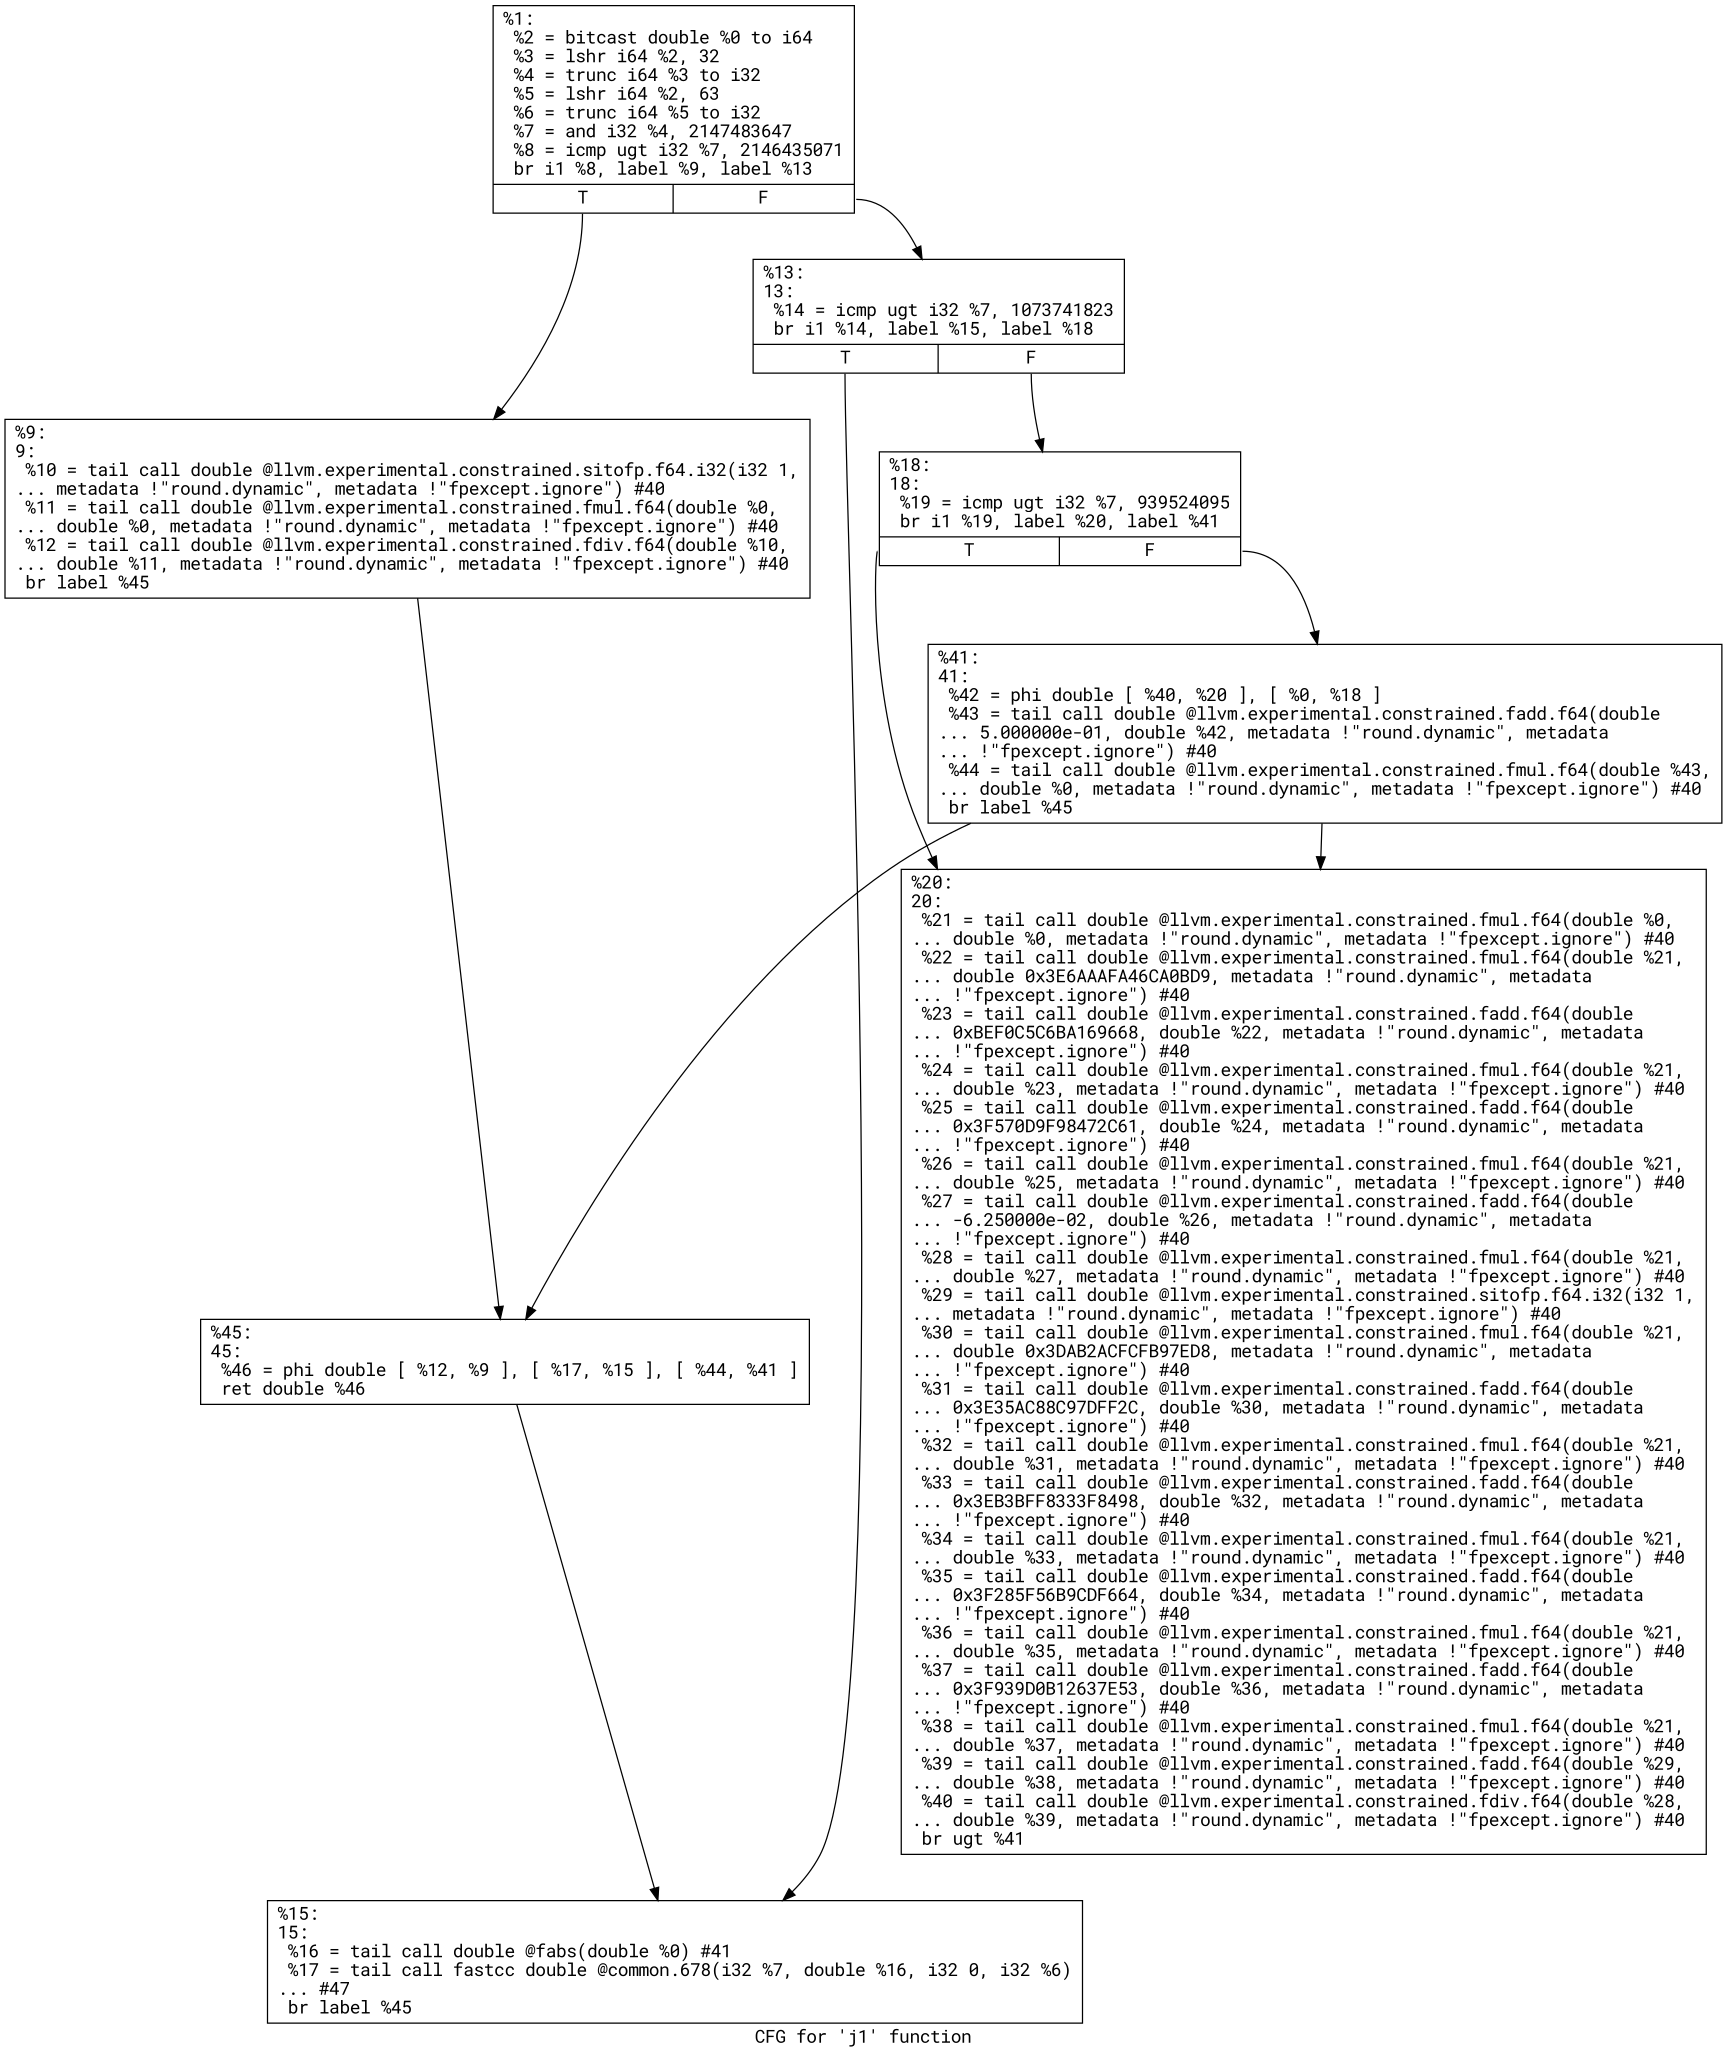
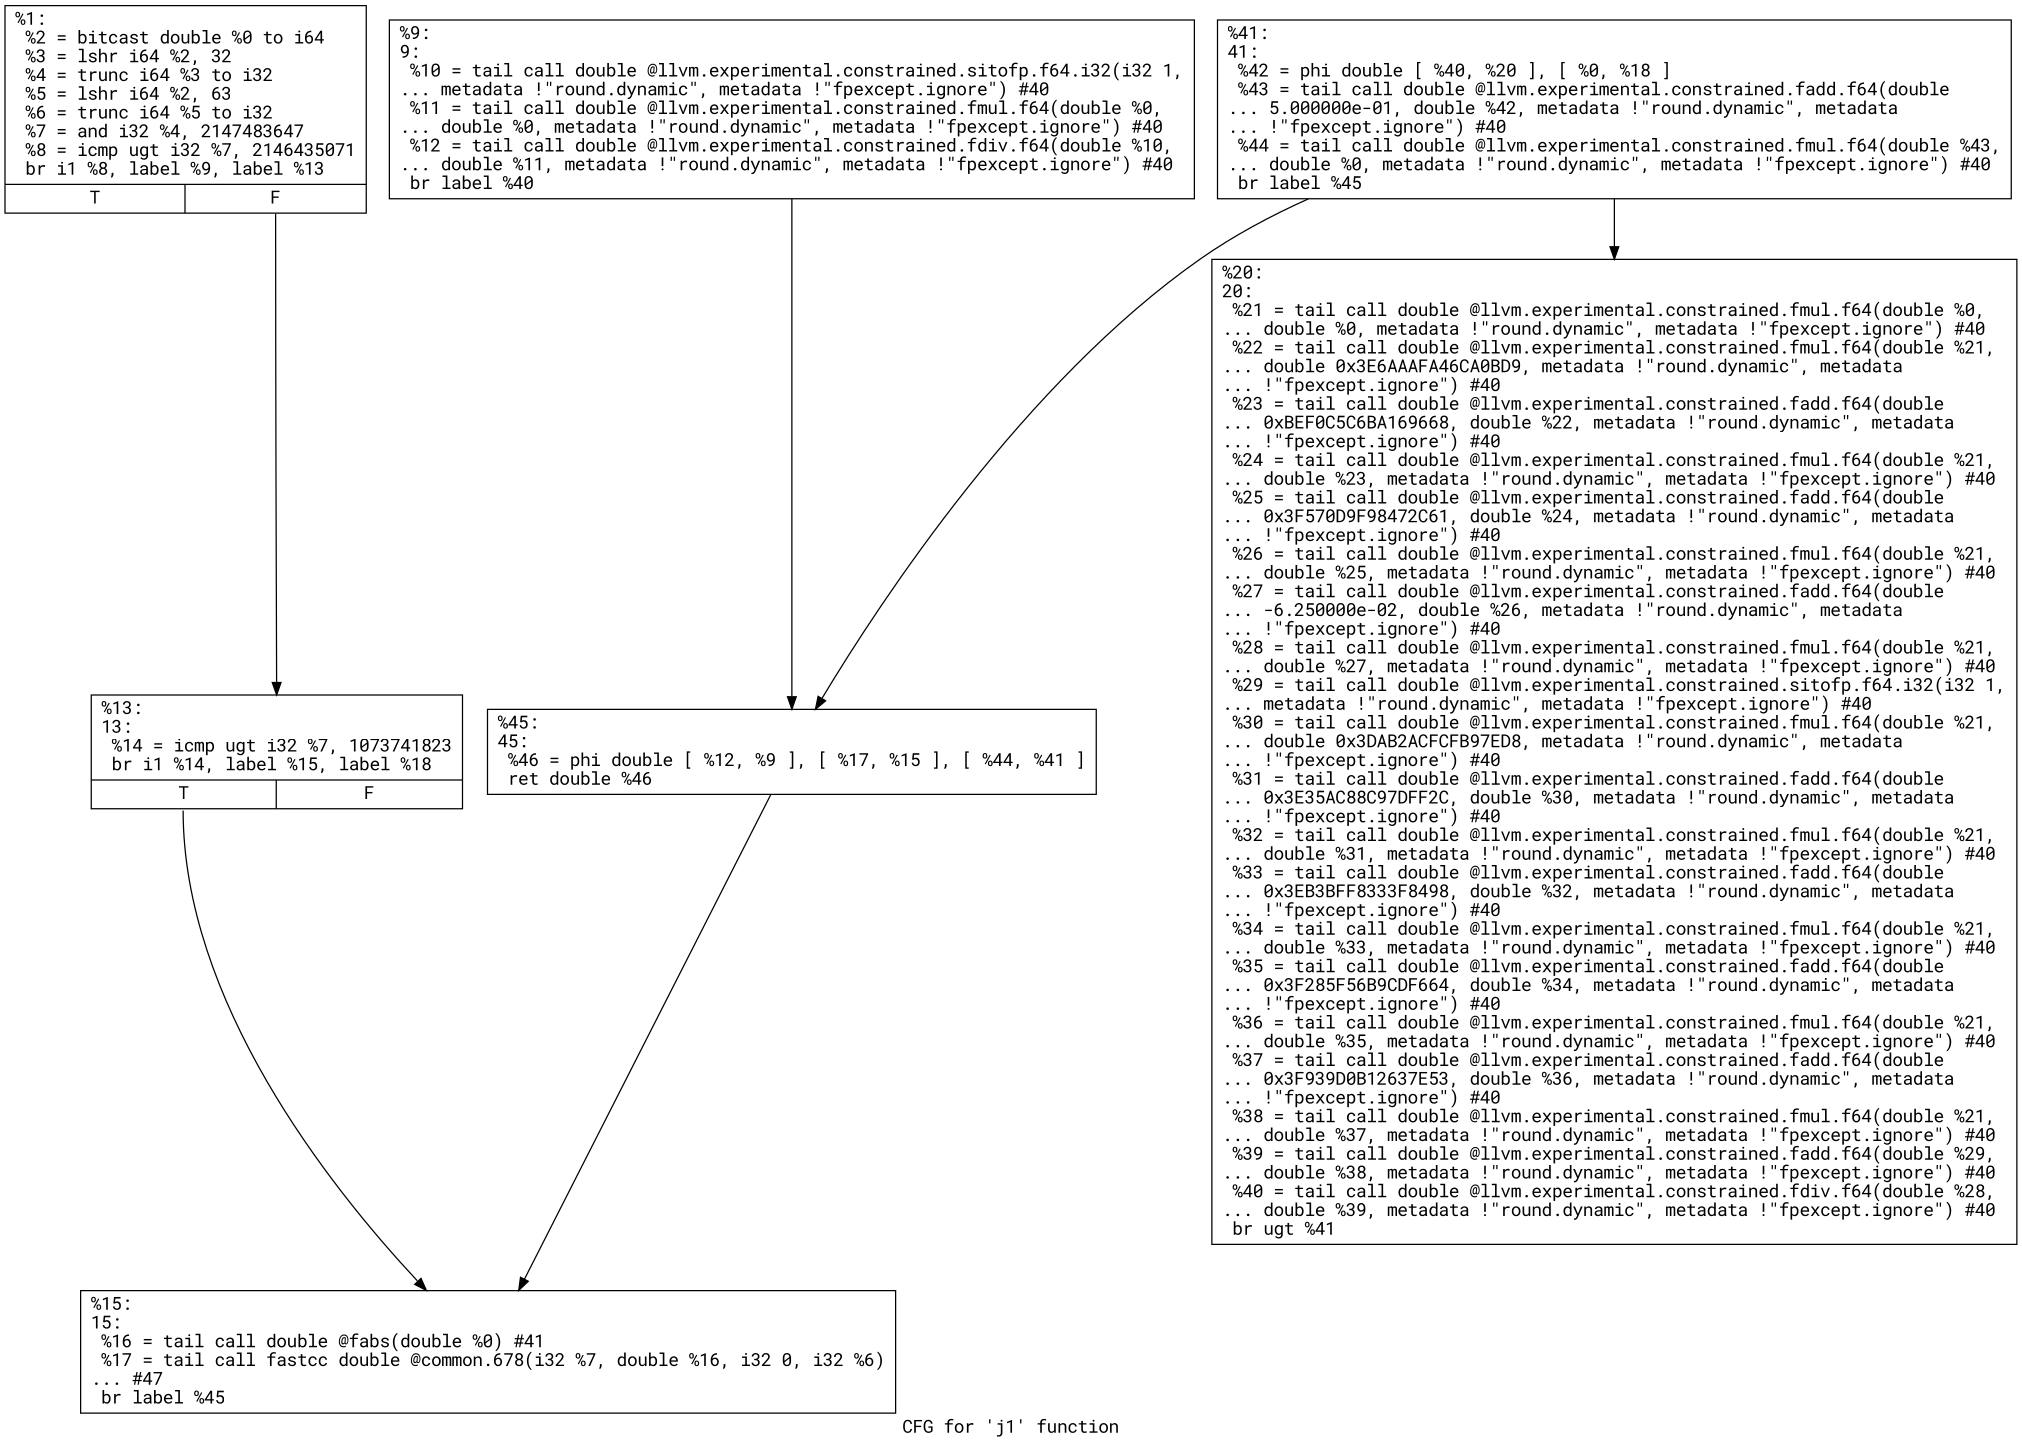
(558, 318) -> none
(1060, 509) -> none
(82, 583) -> (467, 184)
